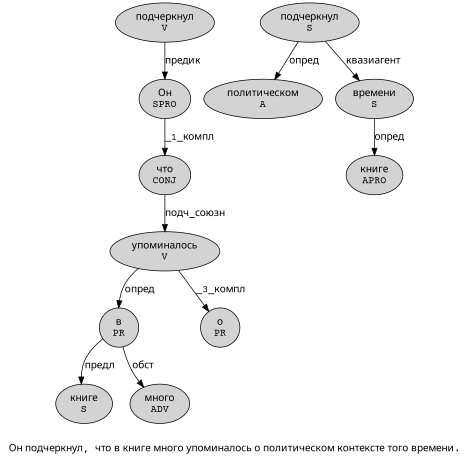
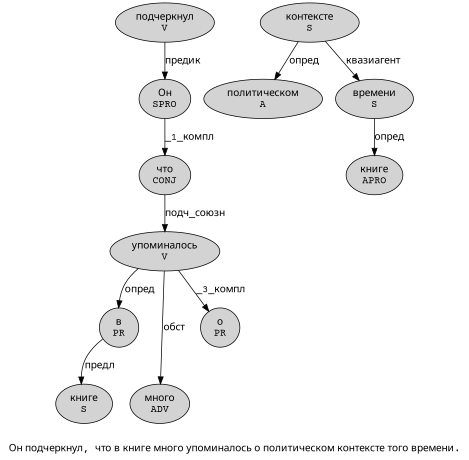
(310, 23) -> (310, 23)
(129, 365) -> (162, 324)
